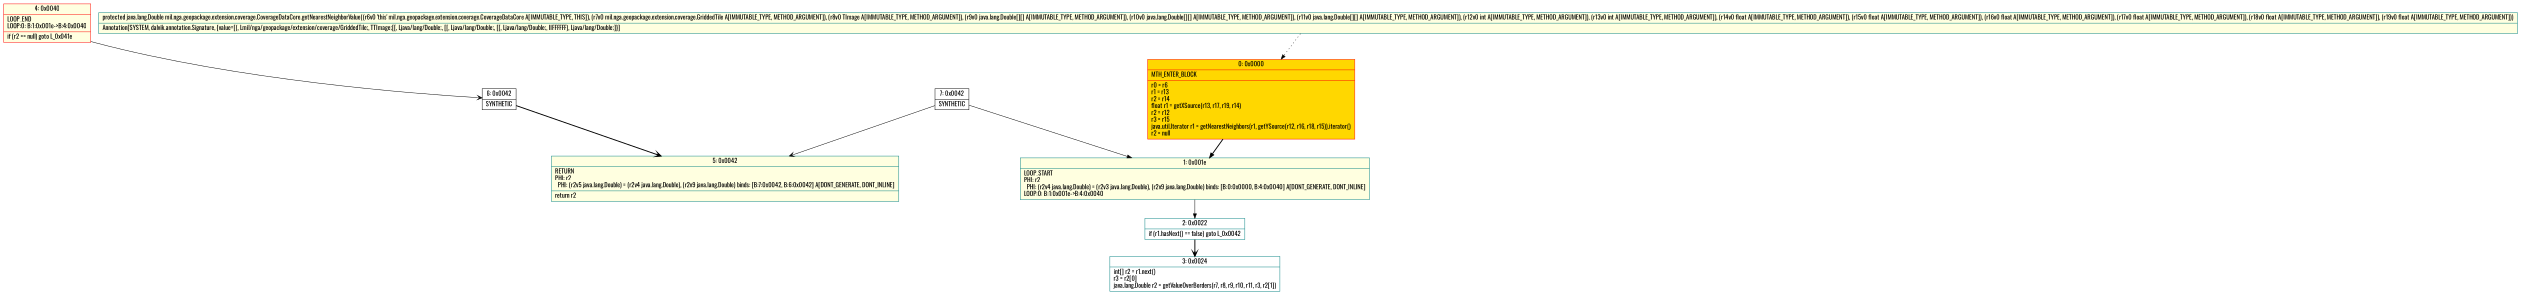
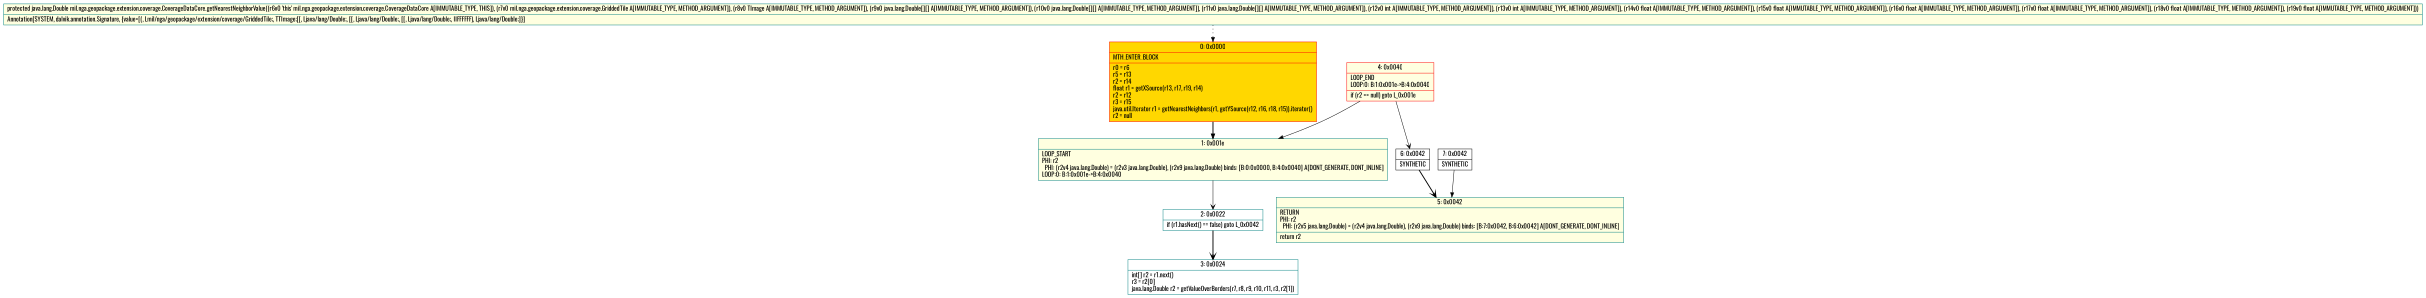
(40, 37) -> (1383, 96)
(1160, 92) -> (1122, 75)
(864, 130) -> (1453, 181)
(1048, 131) -> (1323, 121)
(1195, 207) -> (1213, 193)
